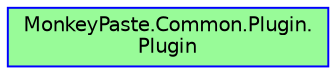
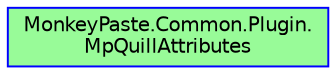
(168, 37) -> (168, 37)
